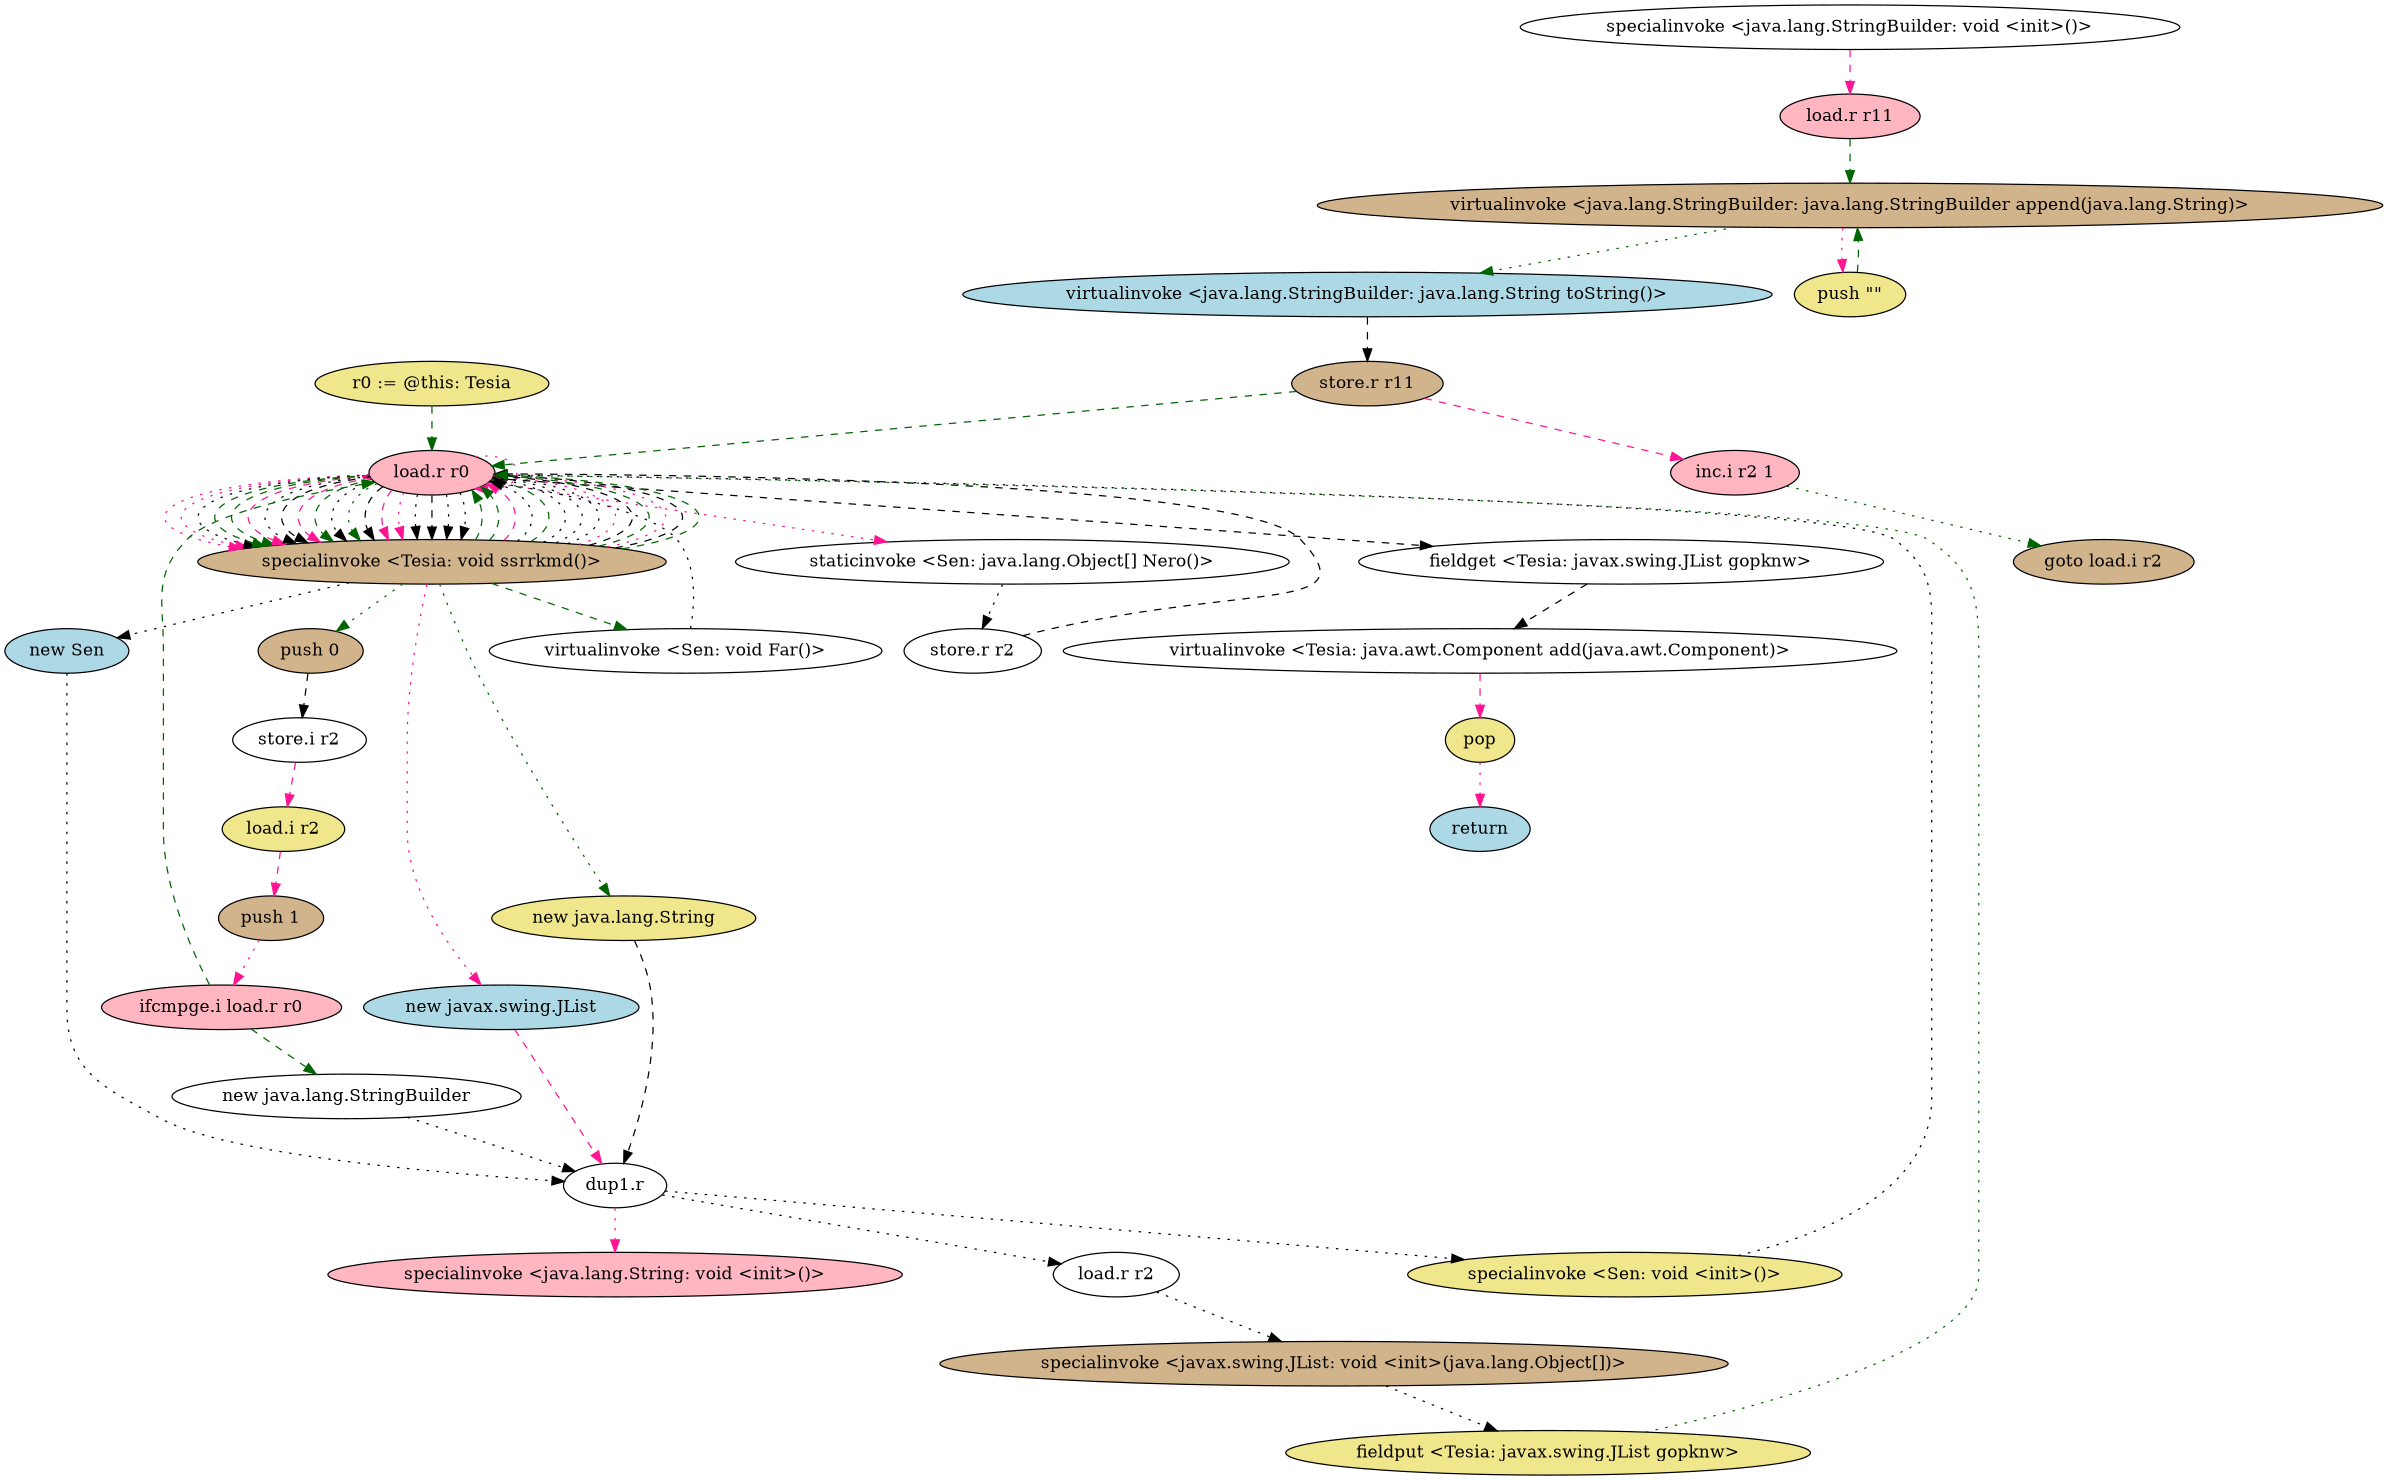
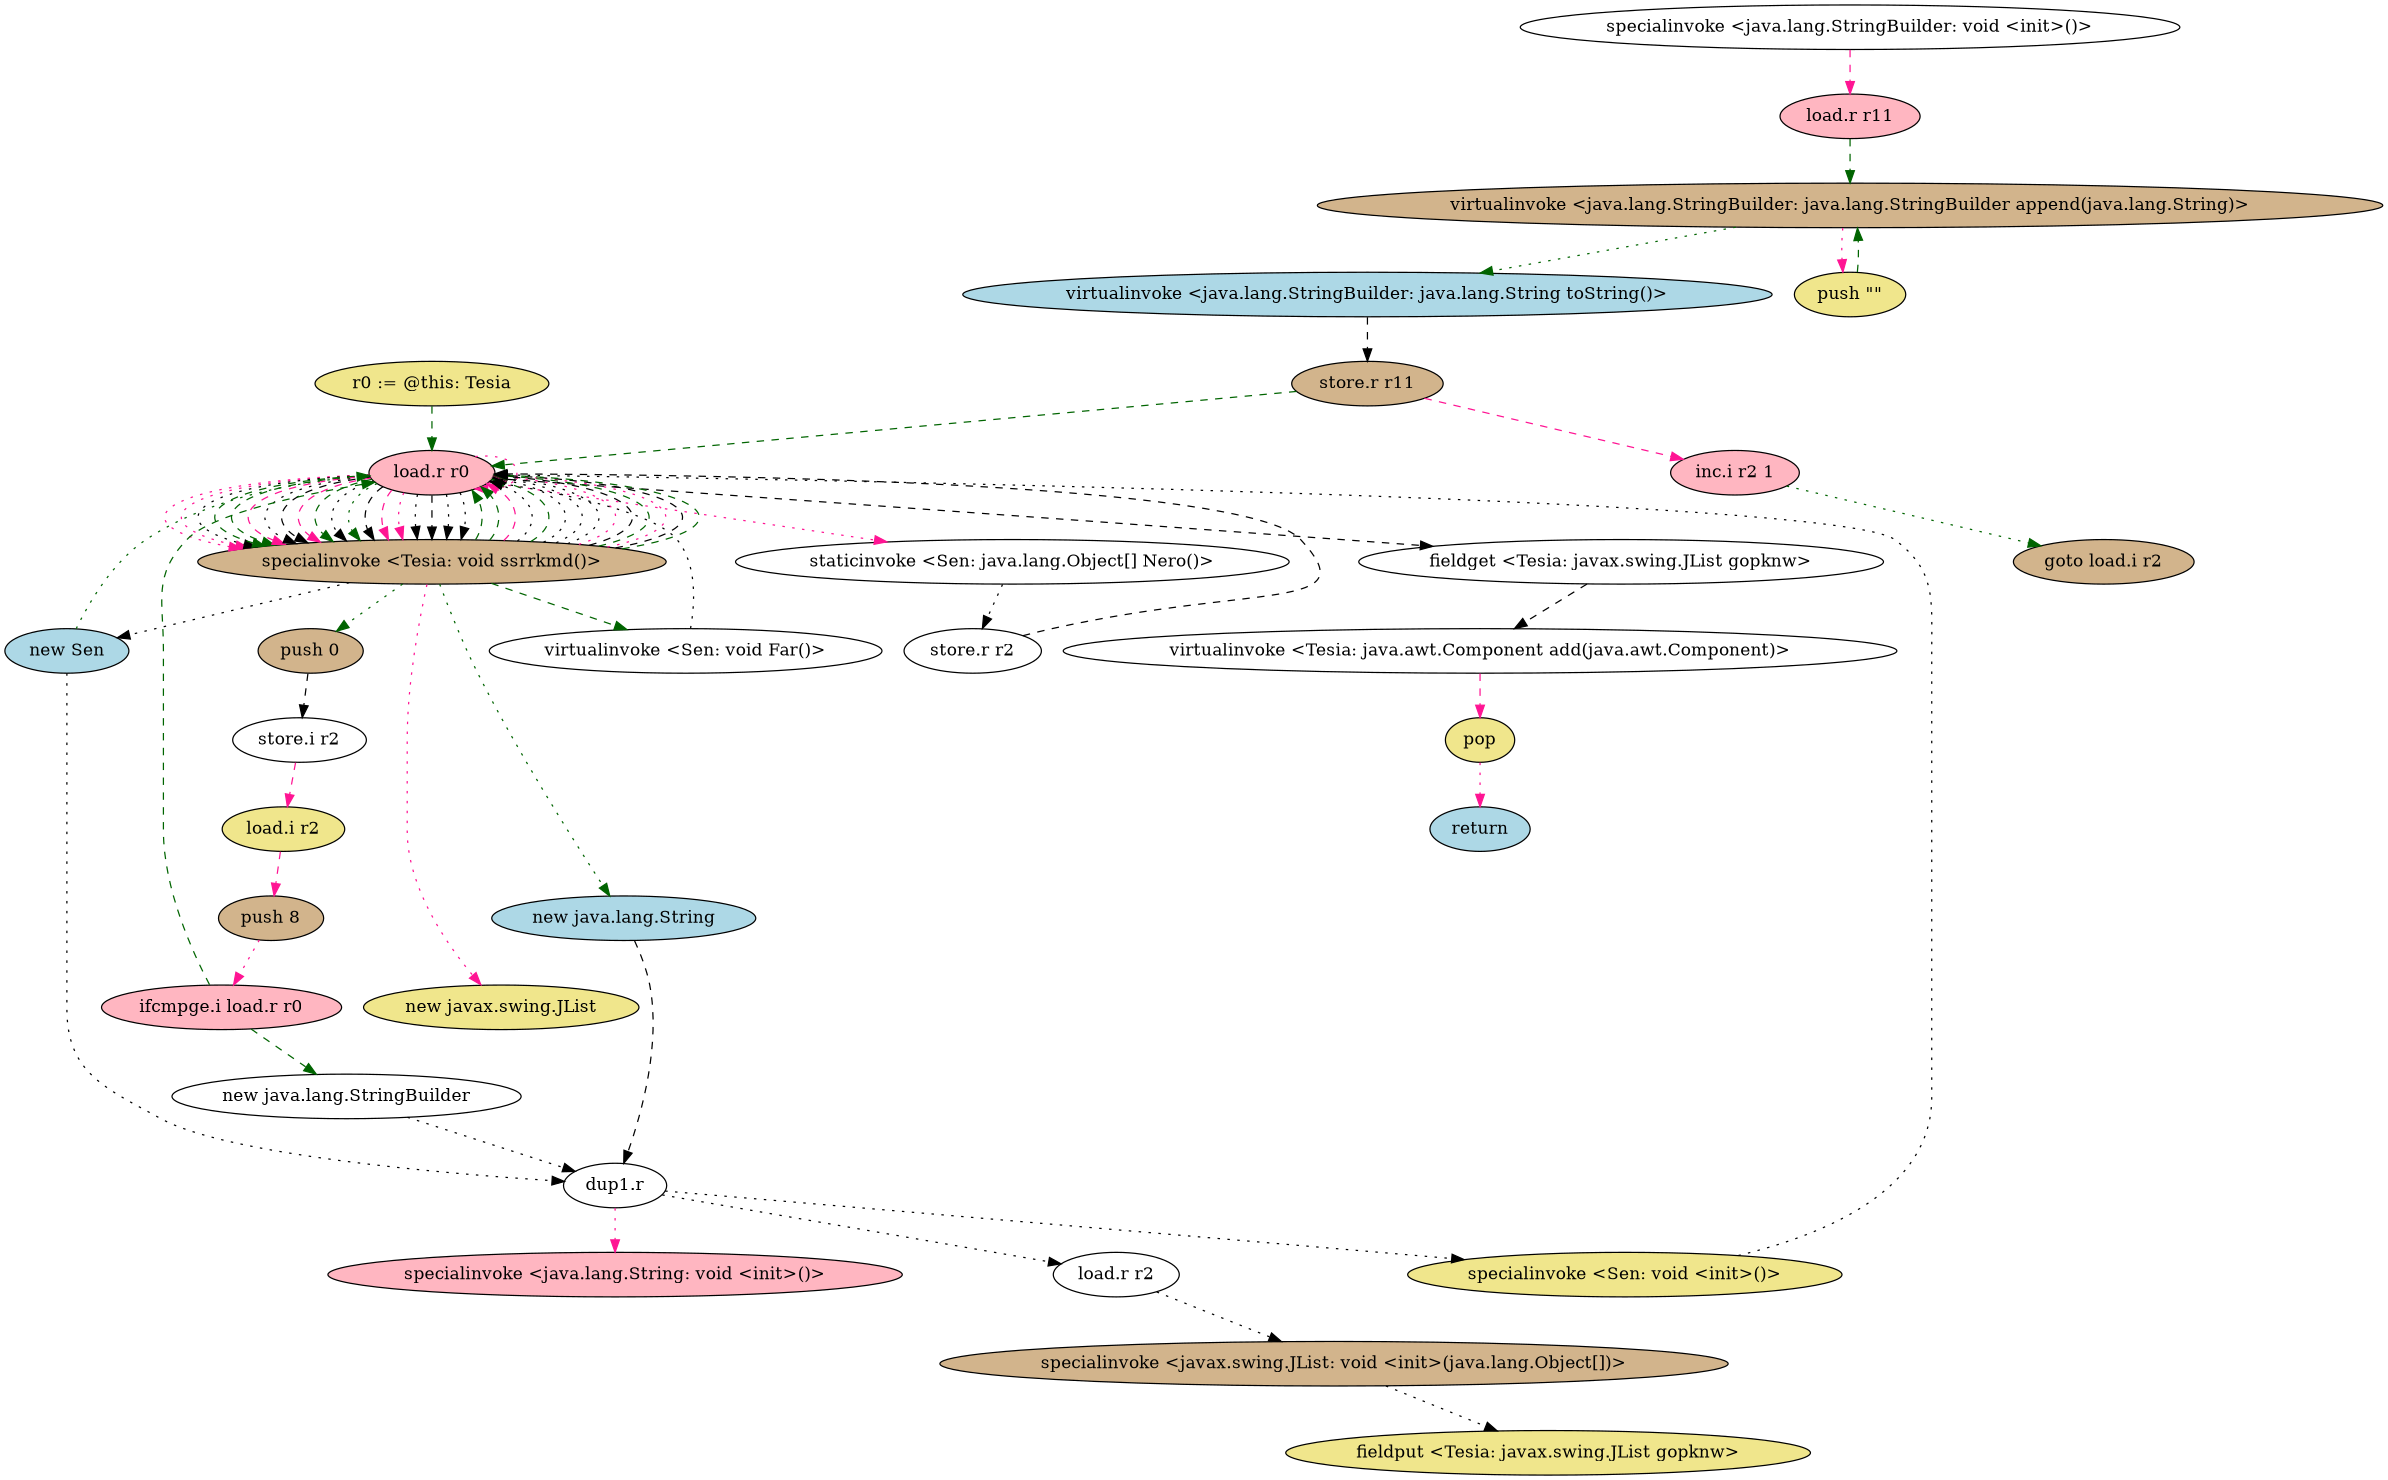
(1913, 536) -> (163, 529)
(271, 918) -> (271, 918)
(624, 918) -> (624, 918)
(501, 1007) -> (501, 1007)
(555, 1091) -> none
